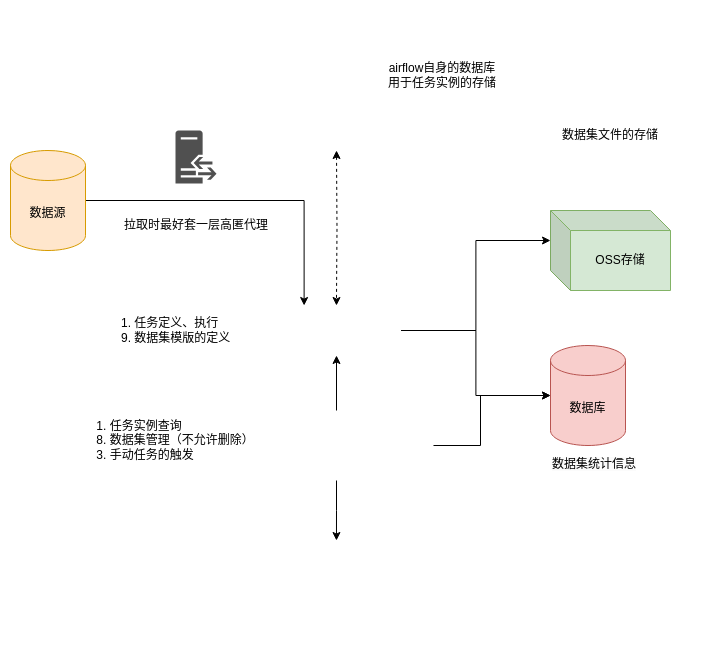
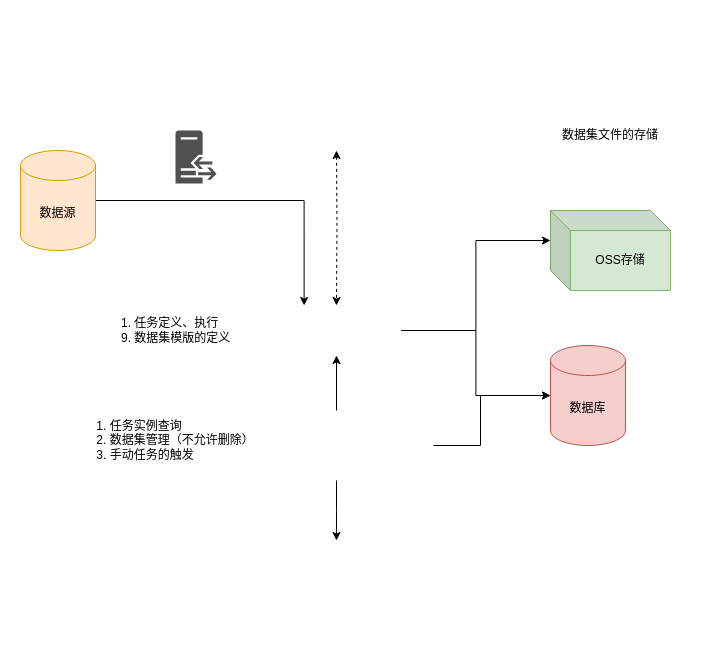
(442, 76) -> none
(48, 201) -> (58, 201)
(197, 226) -> none
(176, 441) -> (176, 441)
(621, 461) -> none
